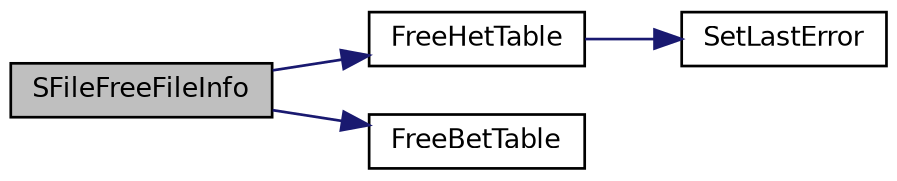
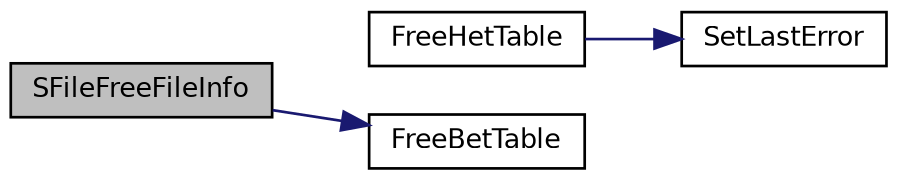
(307, 65) -> none
